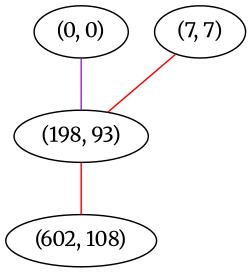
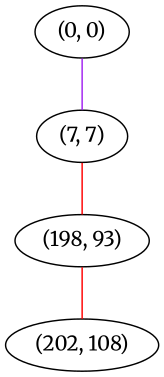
(81, 84) -> (82, 84)
(81, 241) -> (82, 345)
